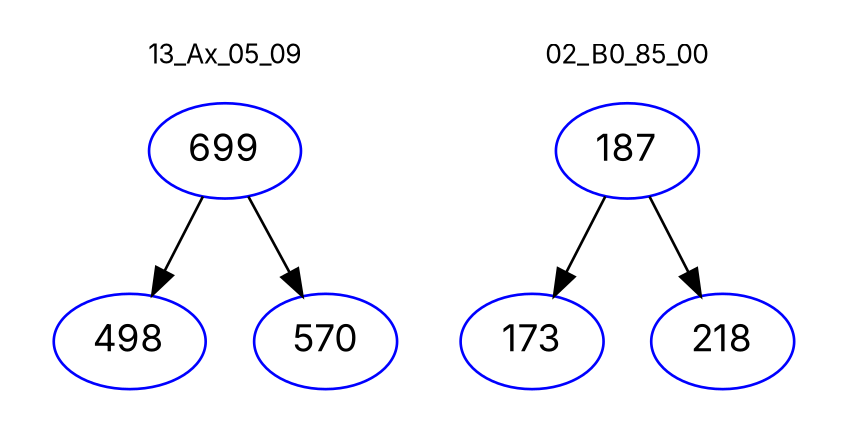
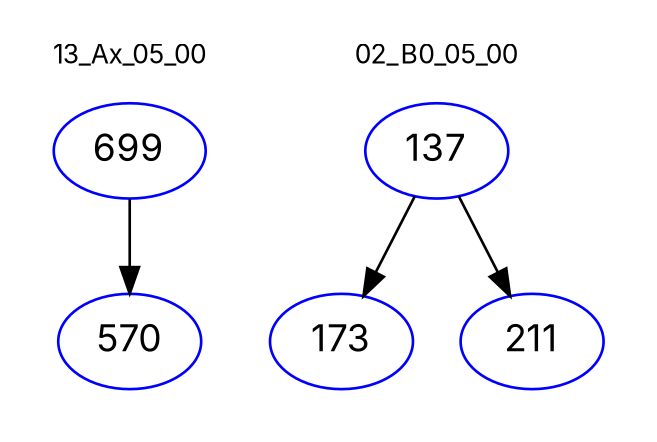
(225, 57) -> (130, 57)
(627, 57) -> (437, 57)
(627, 151) -> (437, 151)
(130, 341) -> none
(723, 341) -> (532, 341)
